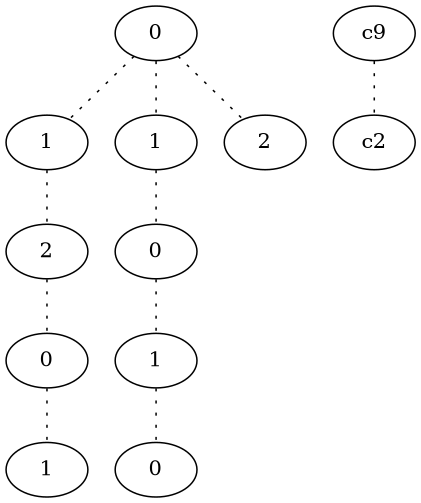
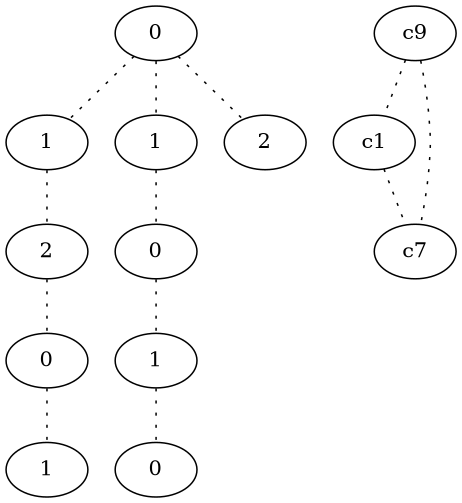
none -> (374, 142)
(374, 142) -> (415, 252)
